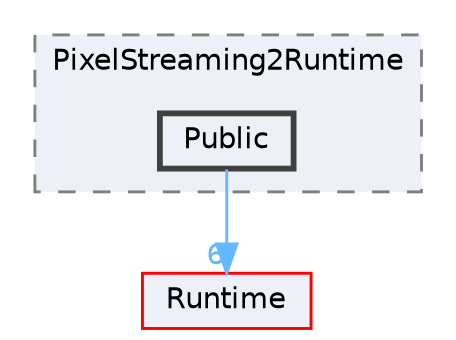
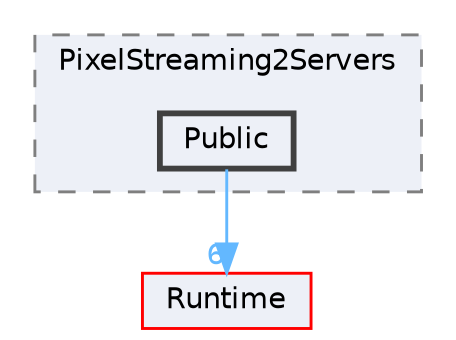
(228, 62) -> (228, 62)
